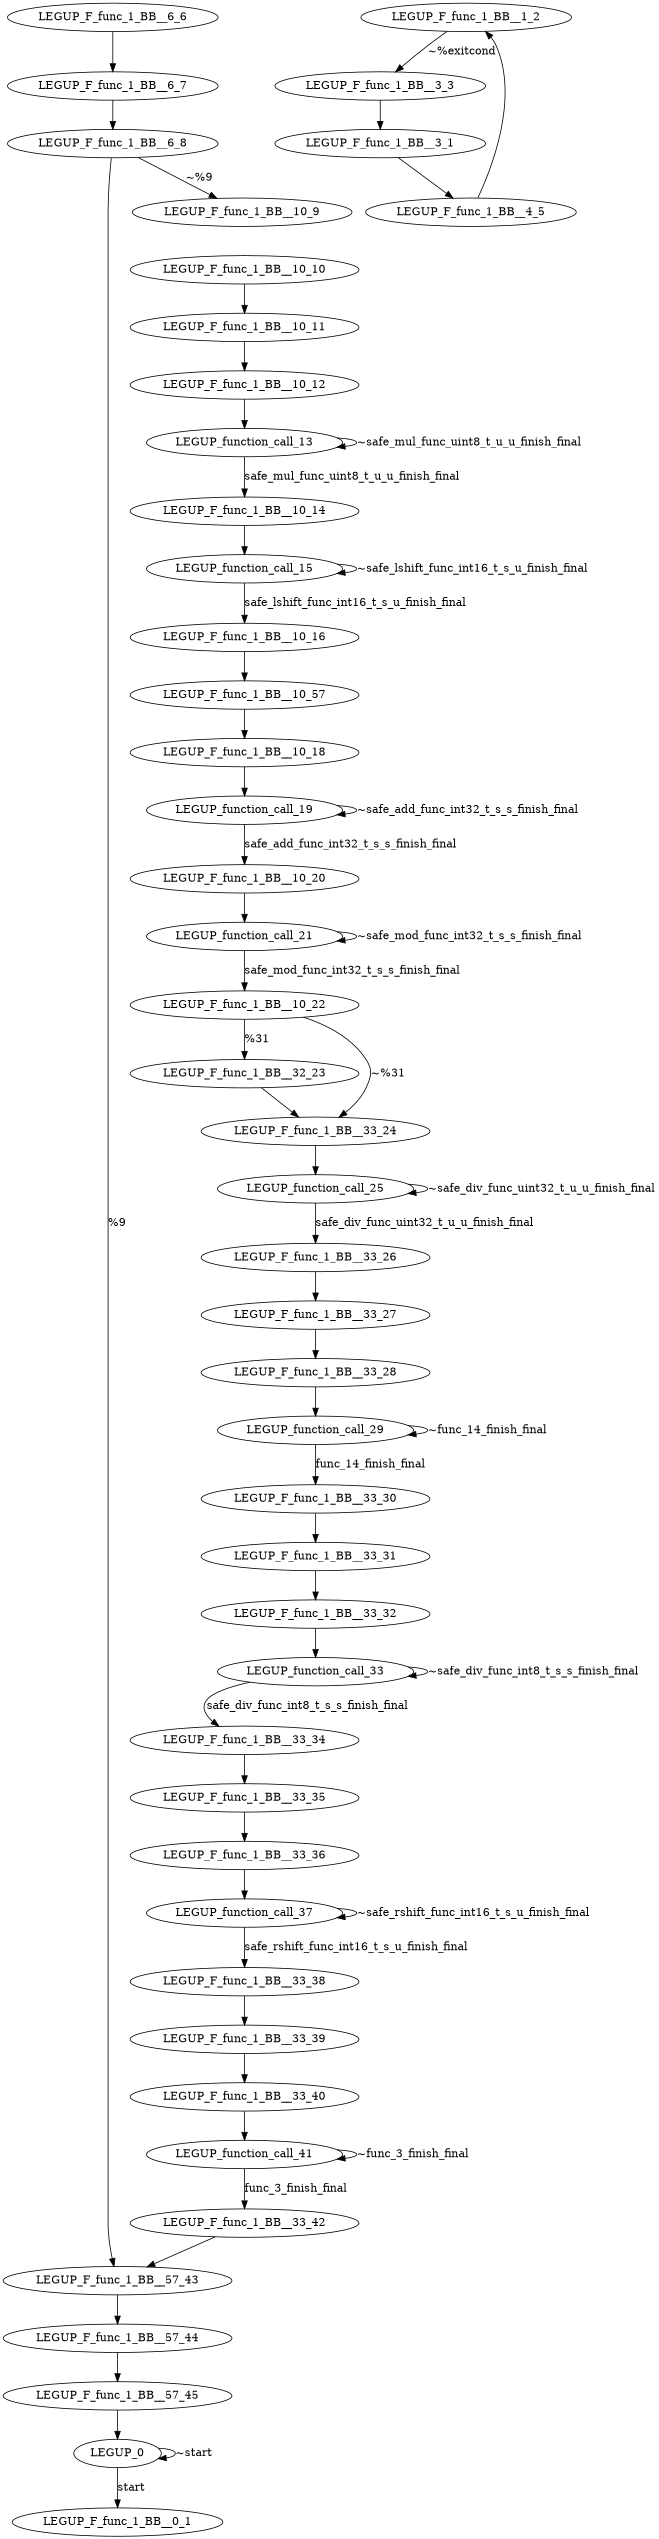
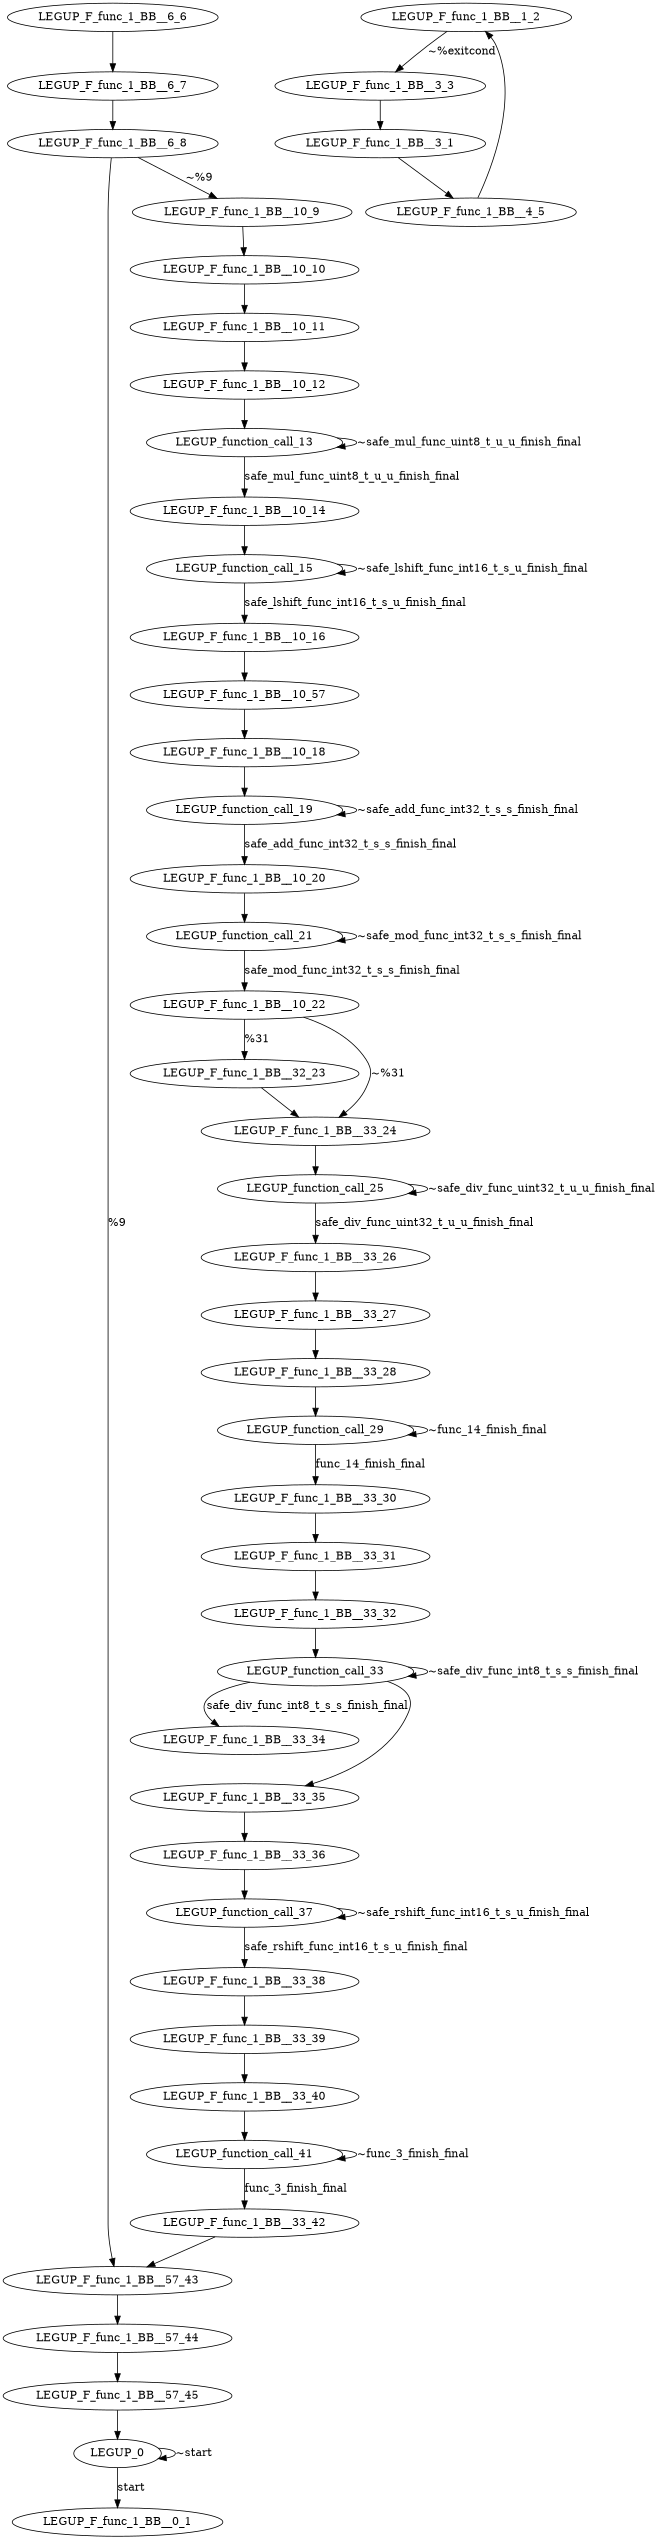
none -> (243, 237)
(245, 1765) -> (385, 1744)
